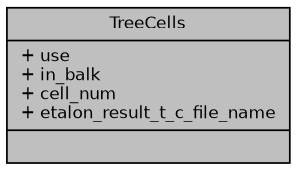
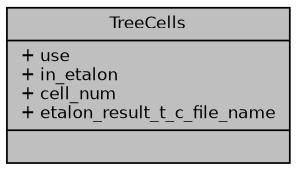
(61, 75) -> (70, 75)
